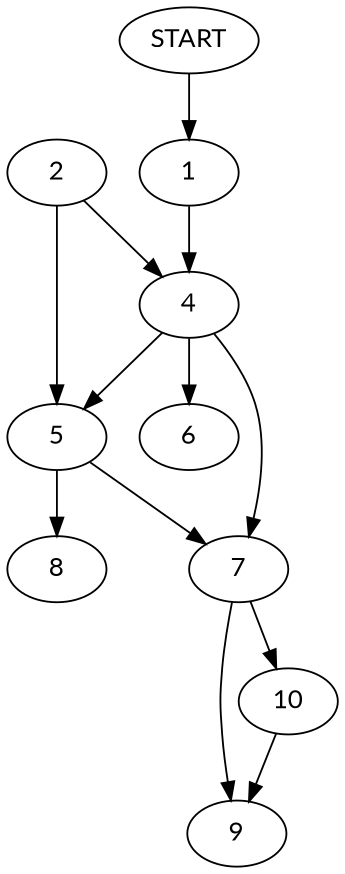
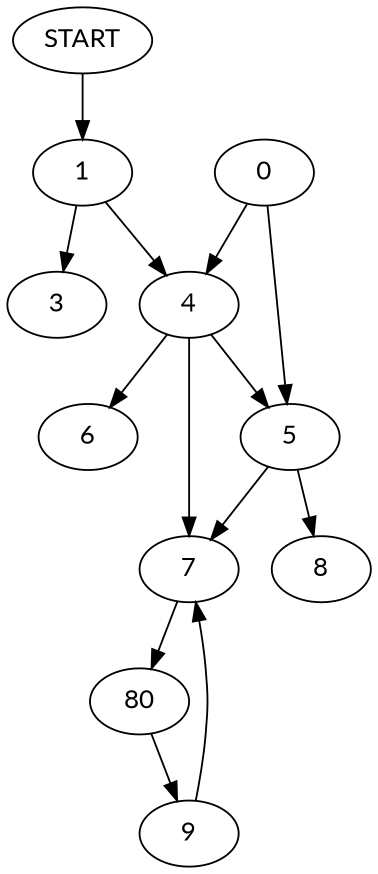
(57, 173) -> (264, 173)
none -> (57, 305)
(221, 692) -> (207, 711)
(288, 701) -> (140, 701)
